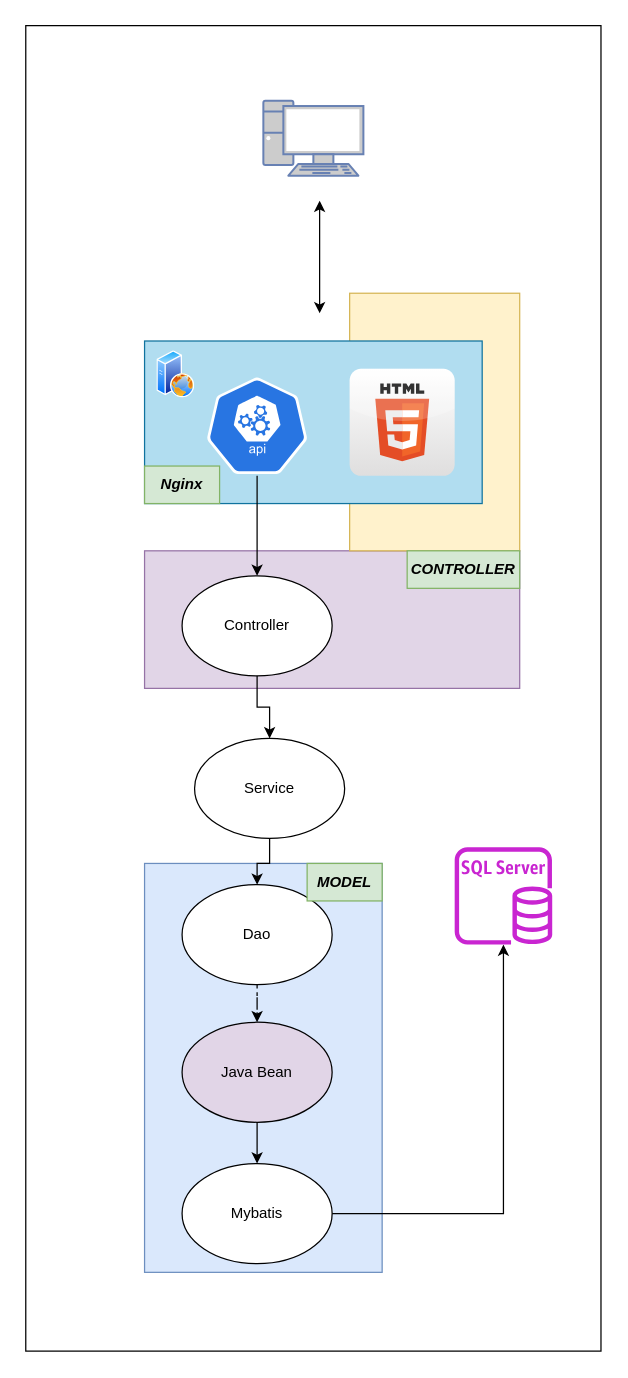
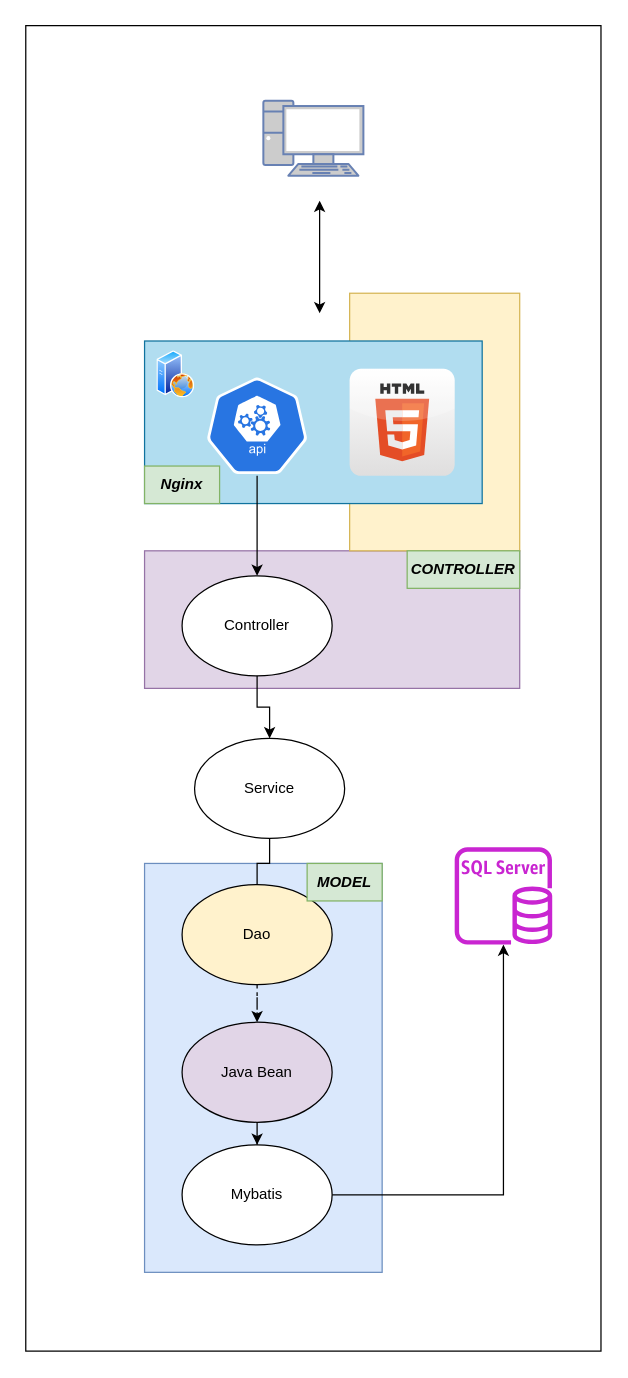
(257, 874) -> (257, 878)
(257, 934) -> (257, 934)
(257, 1213) -> (257, 1194)
